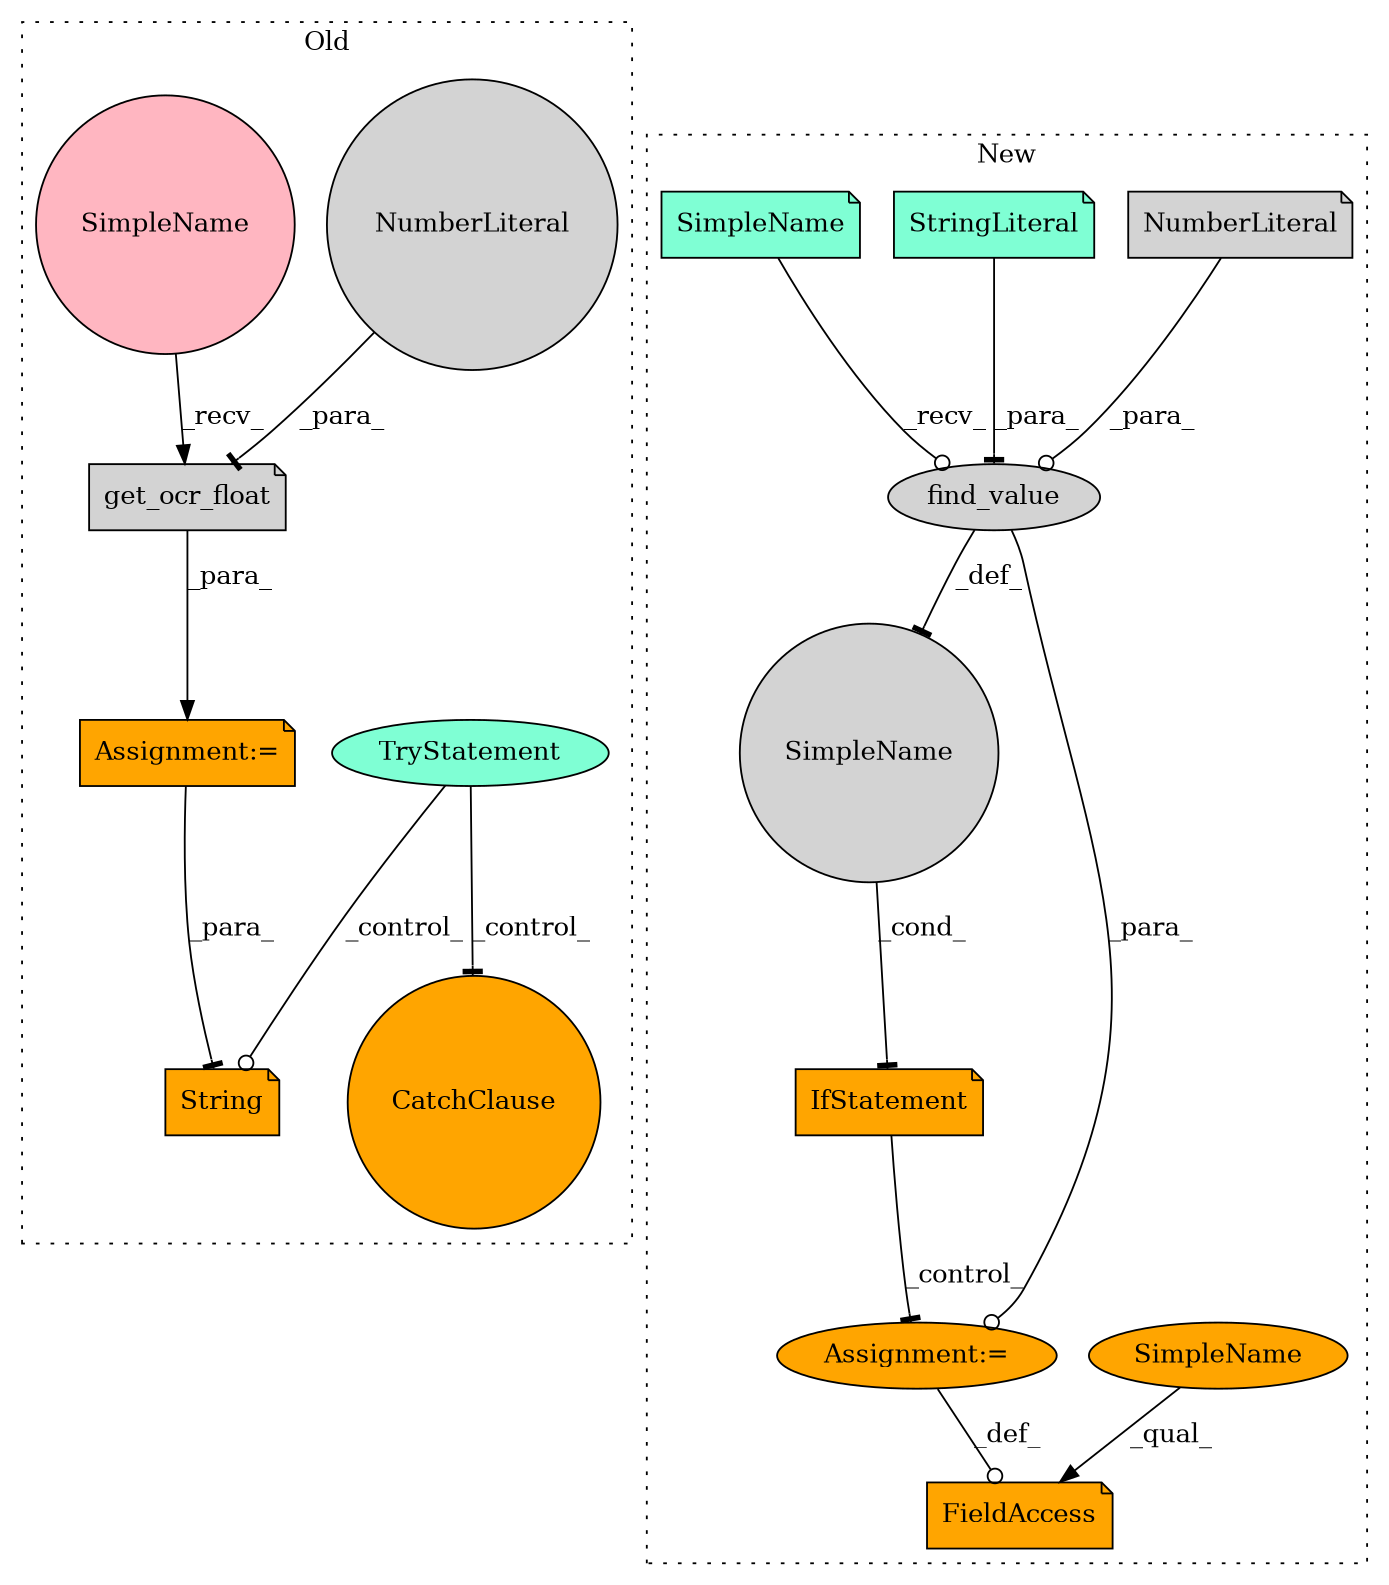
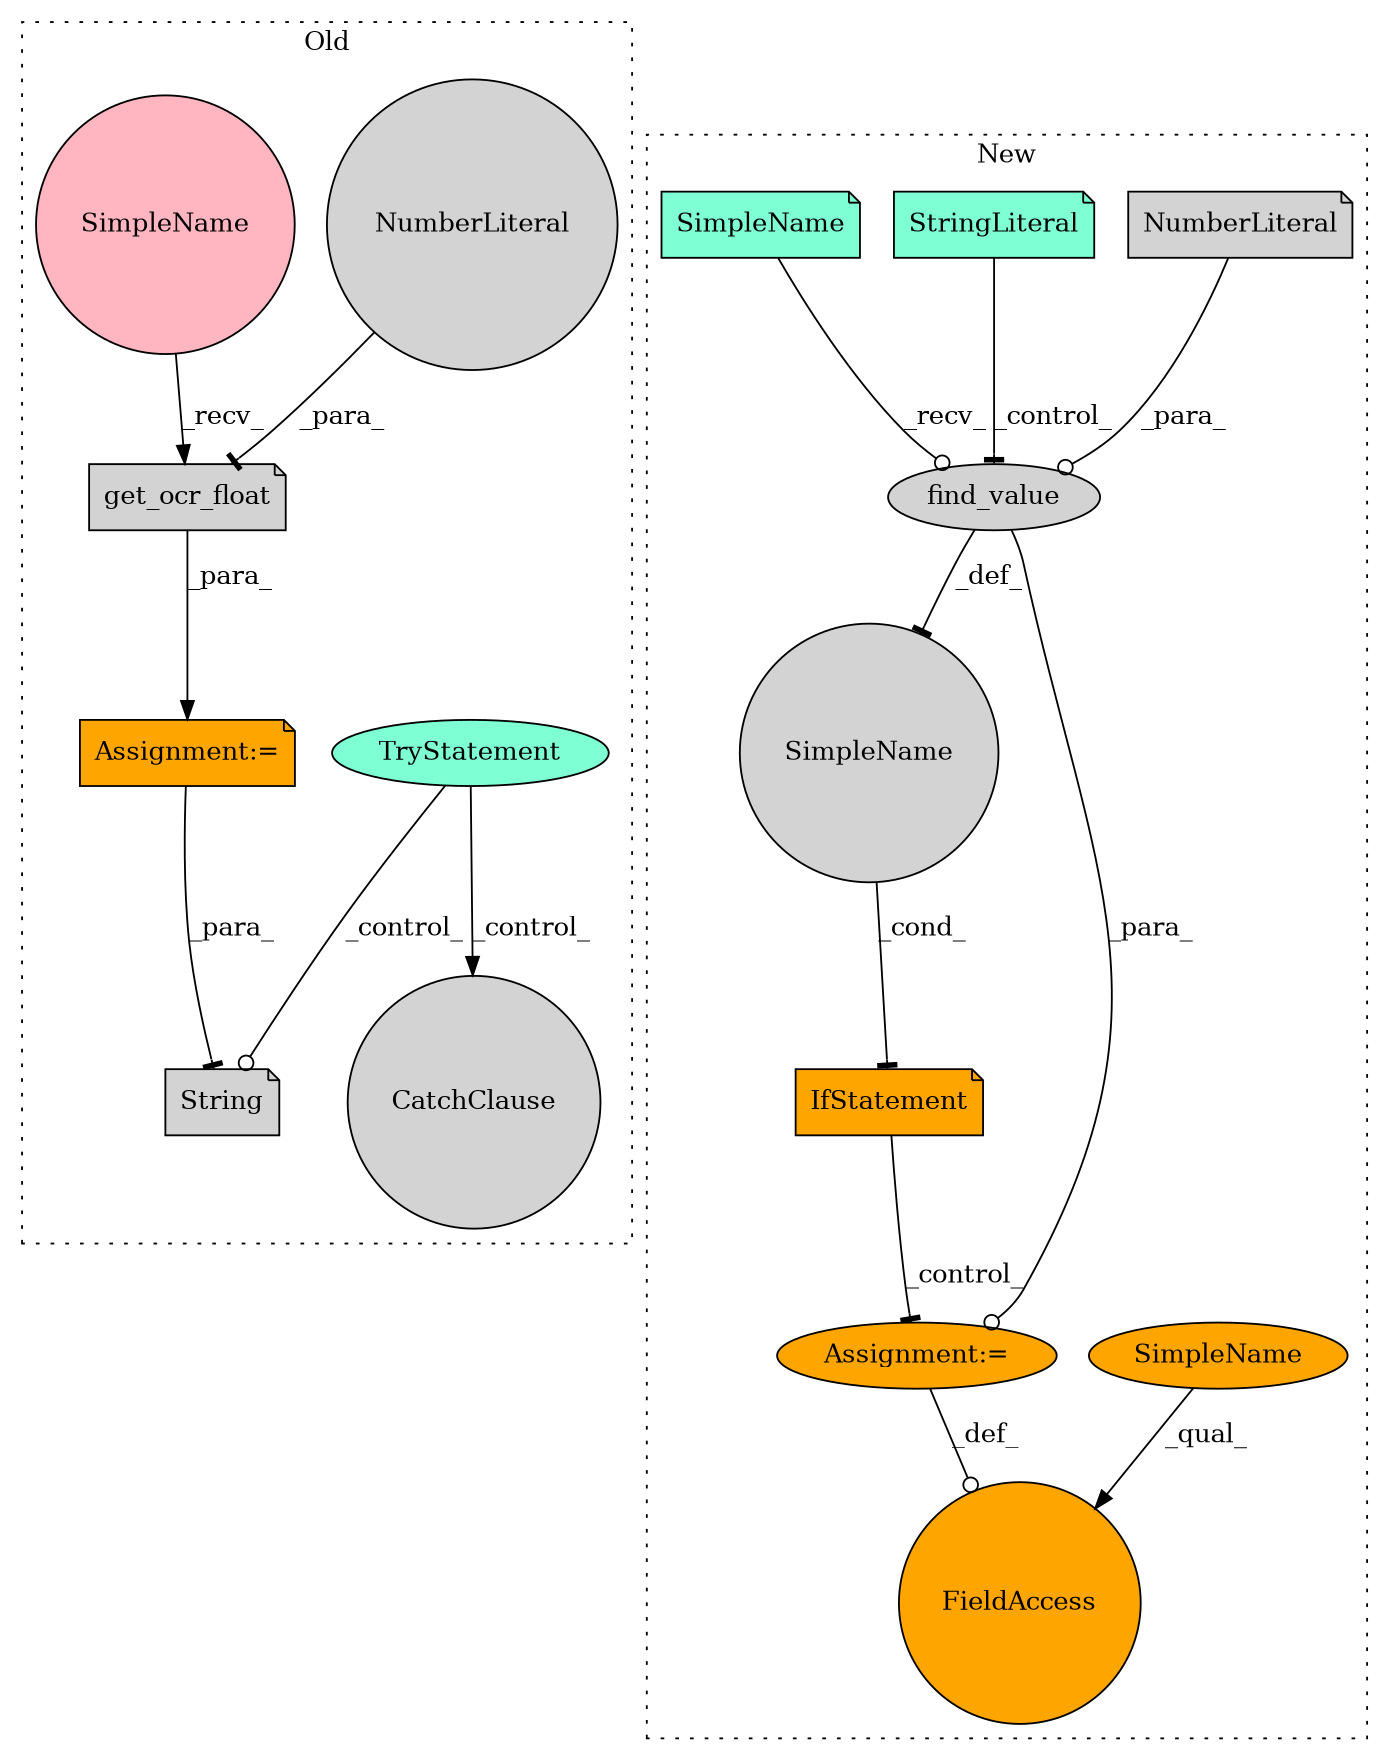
(1036, 417) -> (1053, 417)
(472, 876) -> (472, 871)
(222, 1102) -> (222, 1102)
(474, 1102) -> (474, 1102)
(1020, 1515) -> (1020, 1603)
